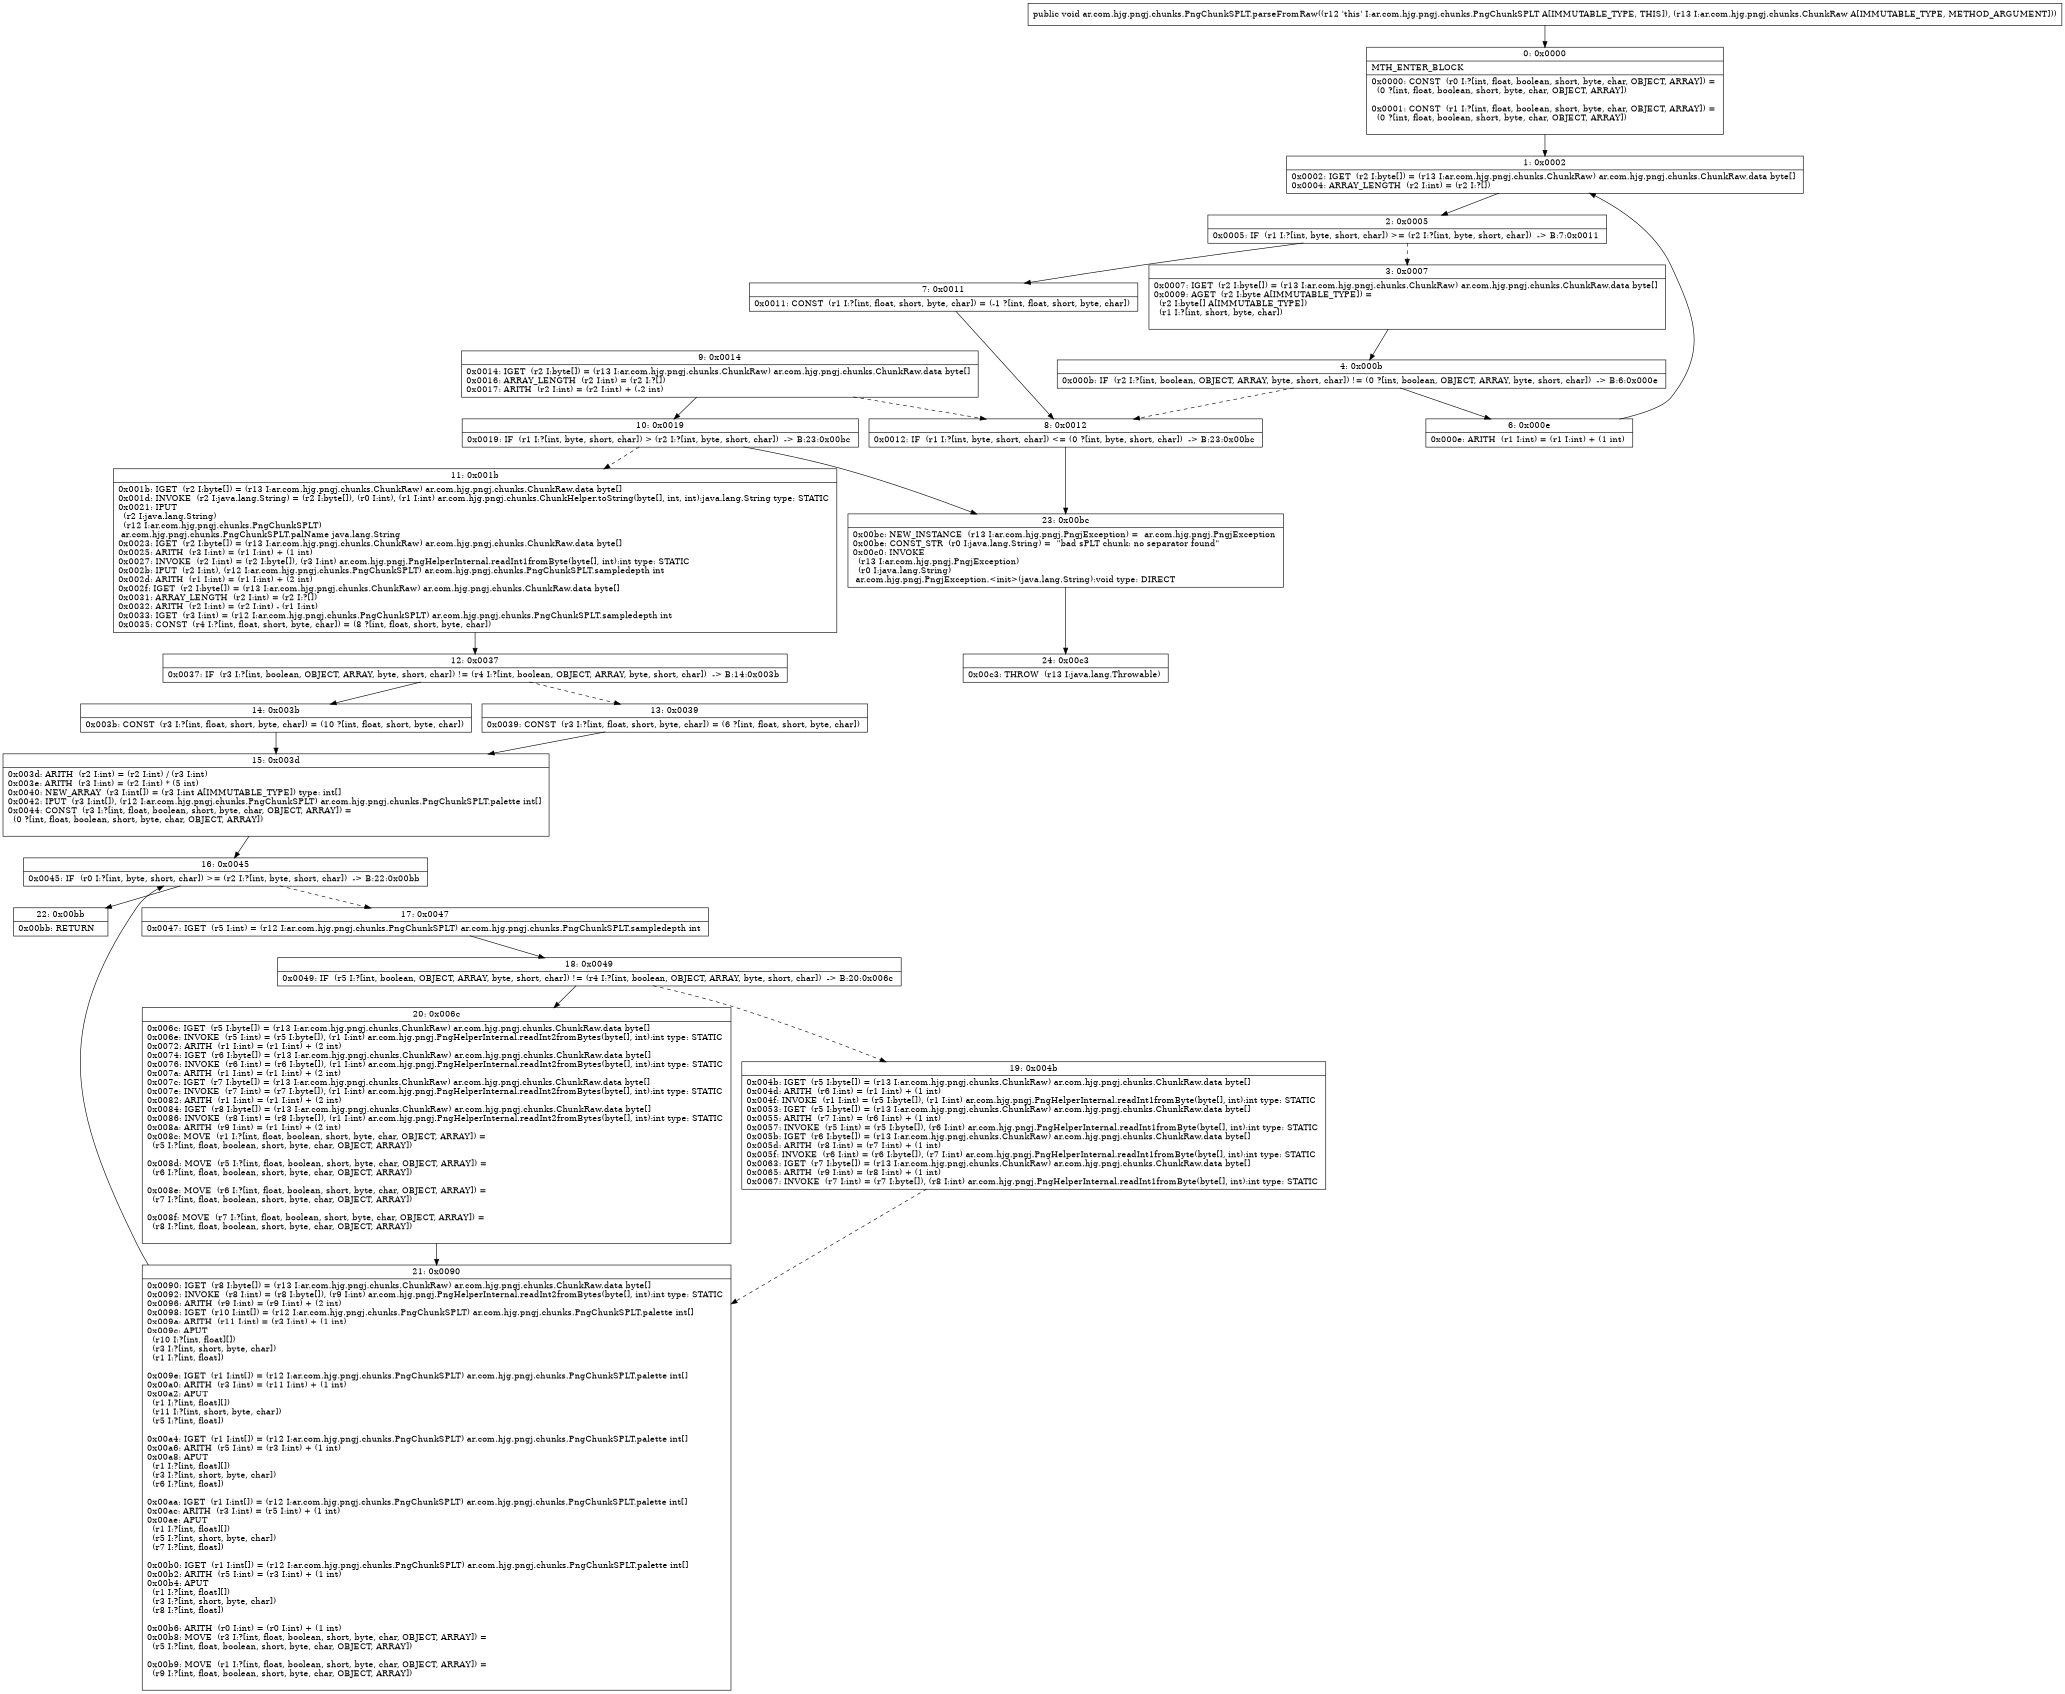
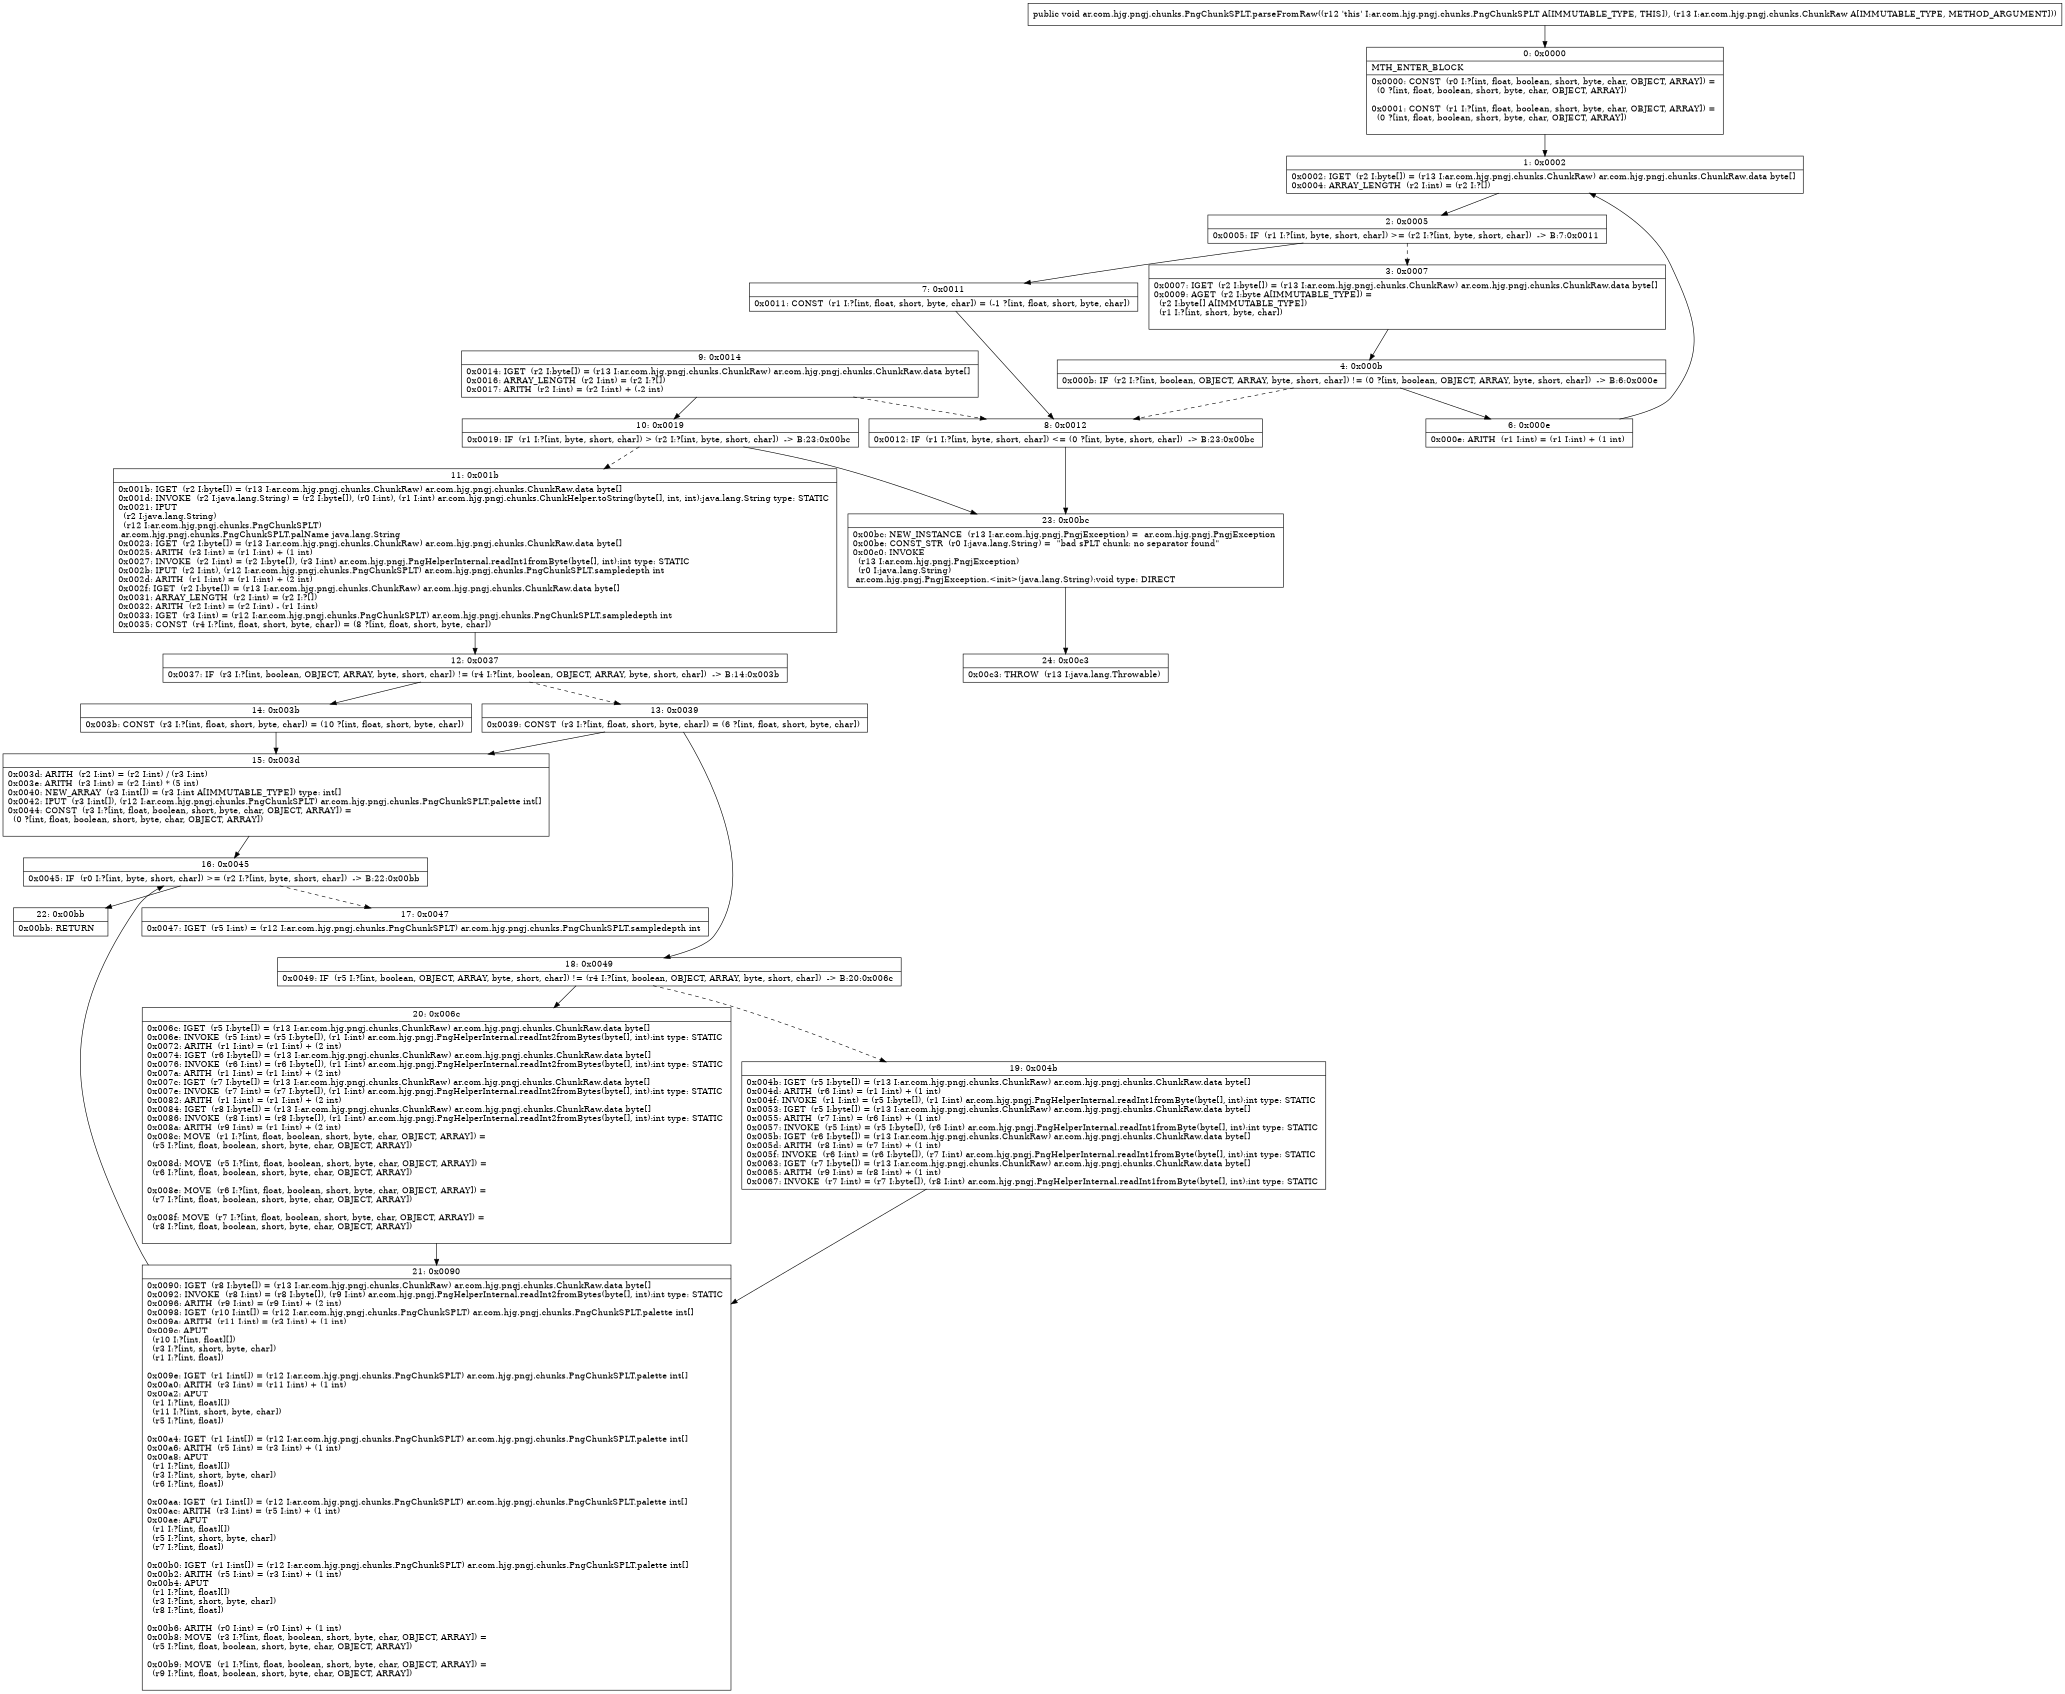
(504, 946) -> (731, 855)
(832, 1245) -> (832, 1245)
